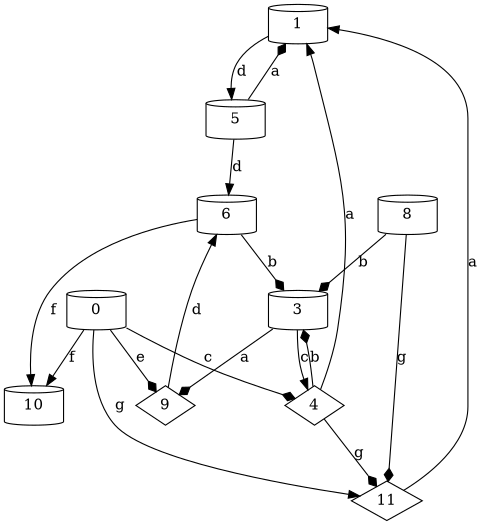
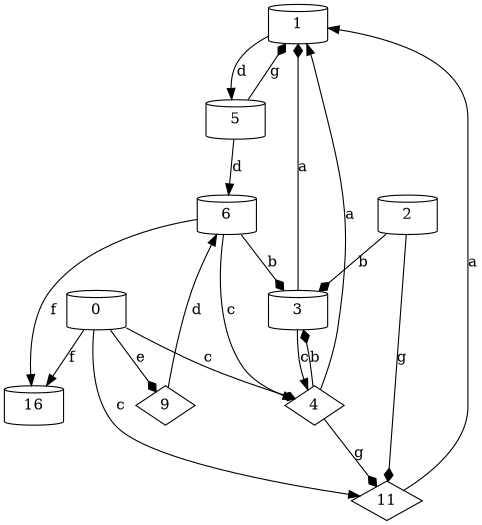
(276, 72) -> (276, 72)
(408, 215) -> (408, 215)
none -> (226, 328)
(231, 358) -> (298, 174)
(34, 405) -> (34, 405)
(121, 405) -> (121, 405)
